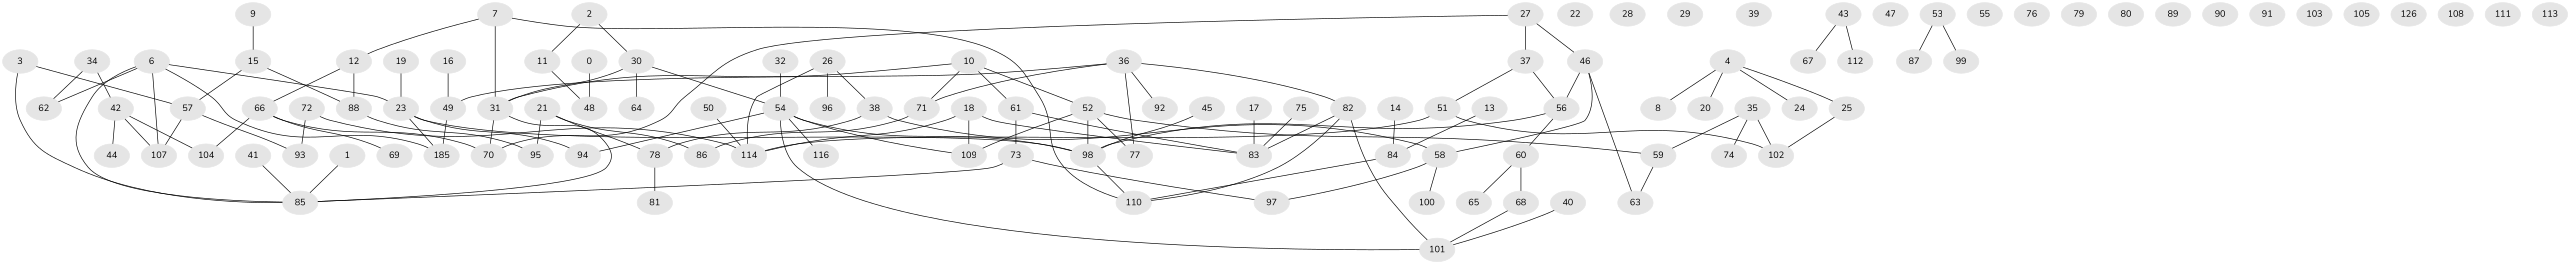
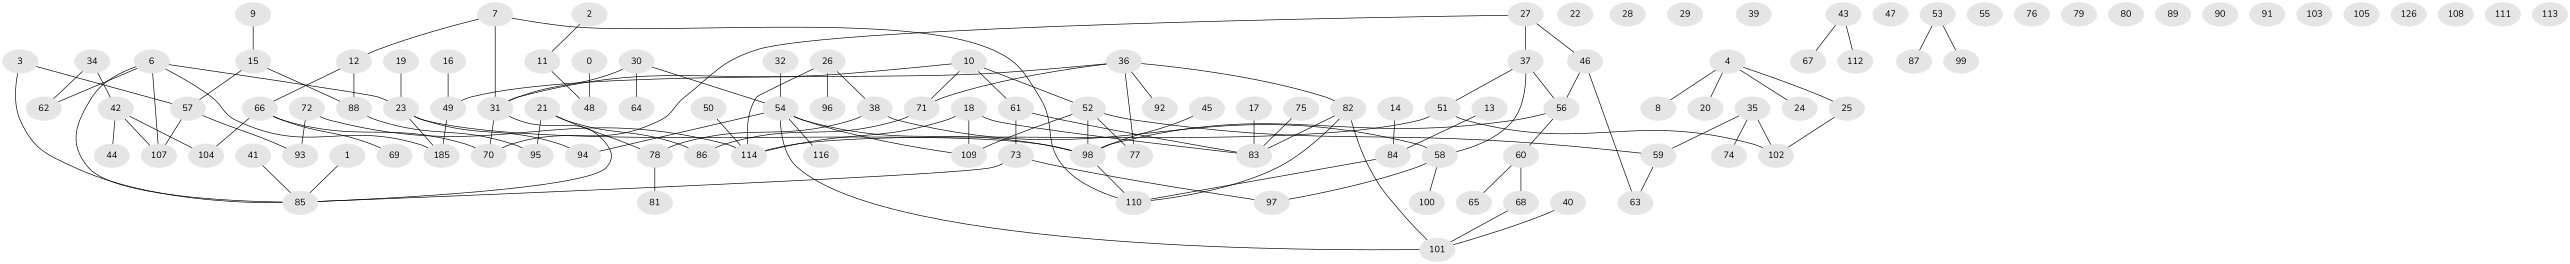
(613, 38) -> none
(1558, 129) -> (1501, 132)
